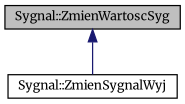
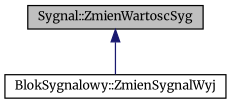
(93, 86) -> (115, 86)
